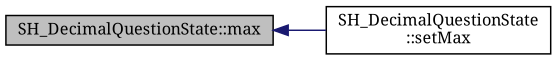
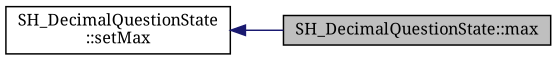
(307, 30) -> (265, 30)
